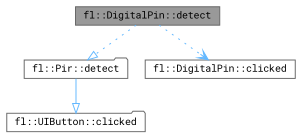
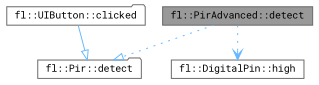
(148, 16) -> (238, 16)
(220, 69) -> (238, 69)
(76, 91) -> (82, 38)
